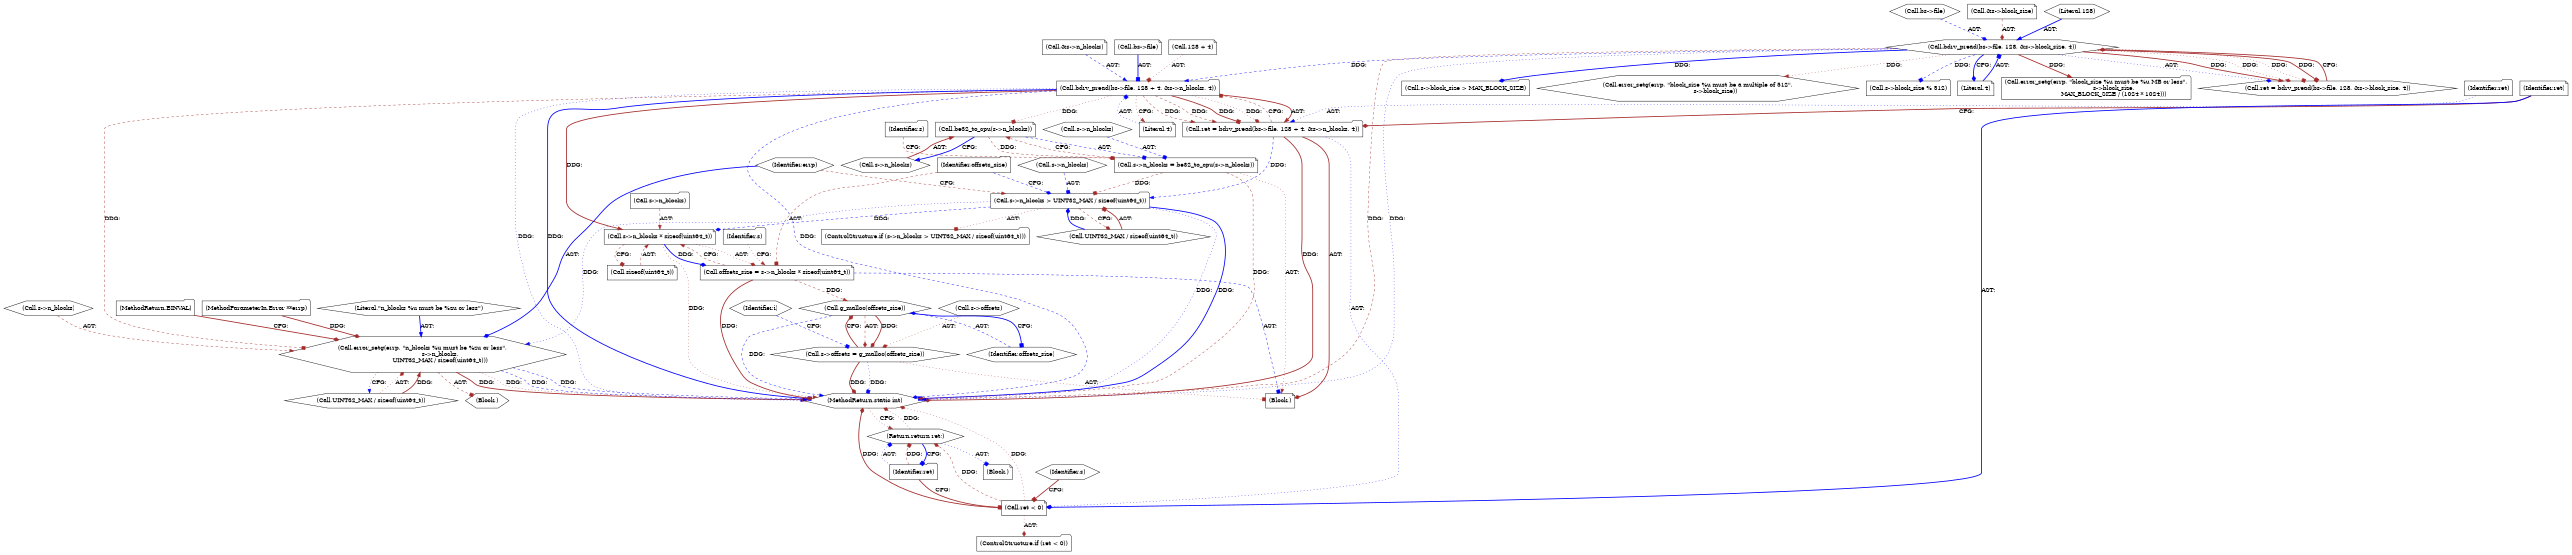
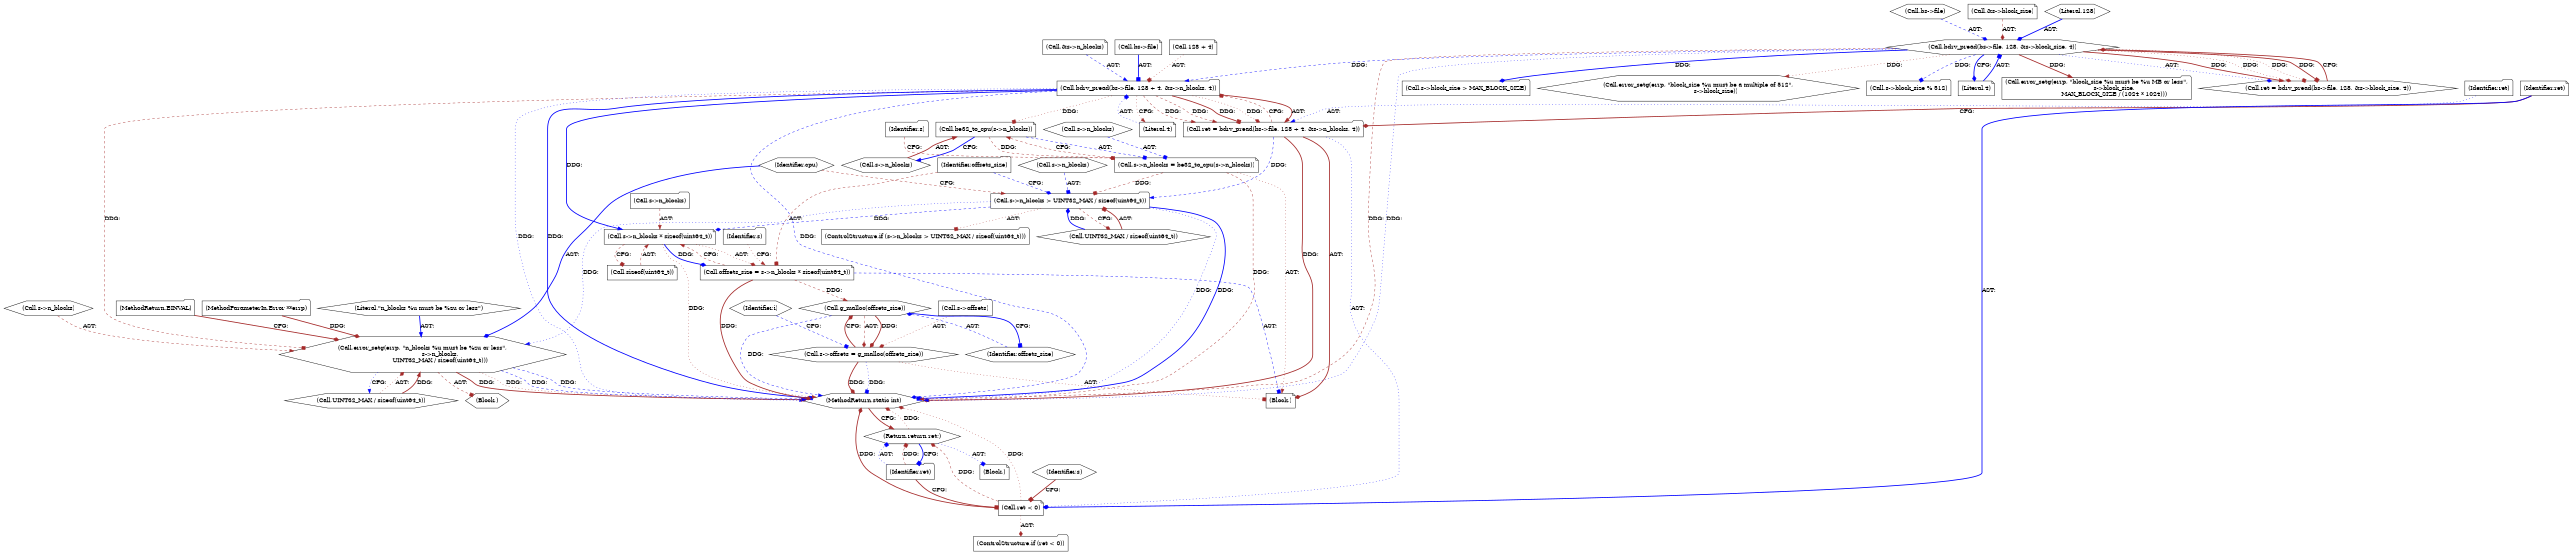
(2041, 29) -> (2042, 28)
(743, 103) -> (744, 103)
(795, 165) -> (796, 165)
(979, 308) -> (965, 308)
(877, 419) -> (878, 419)
